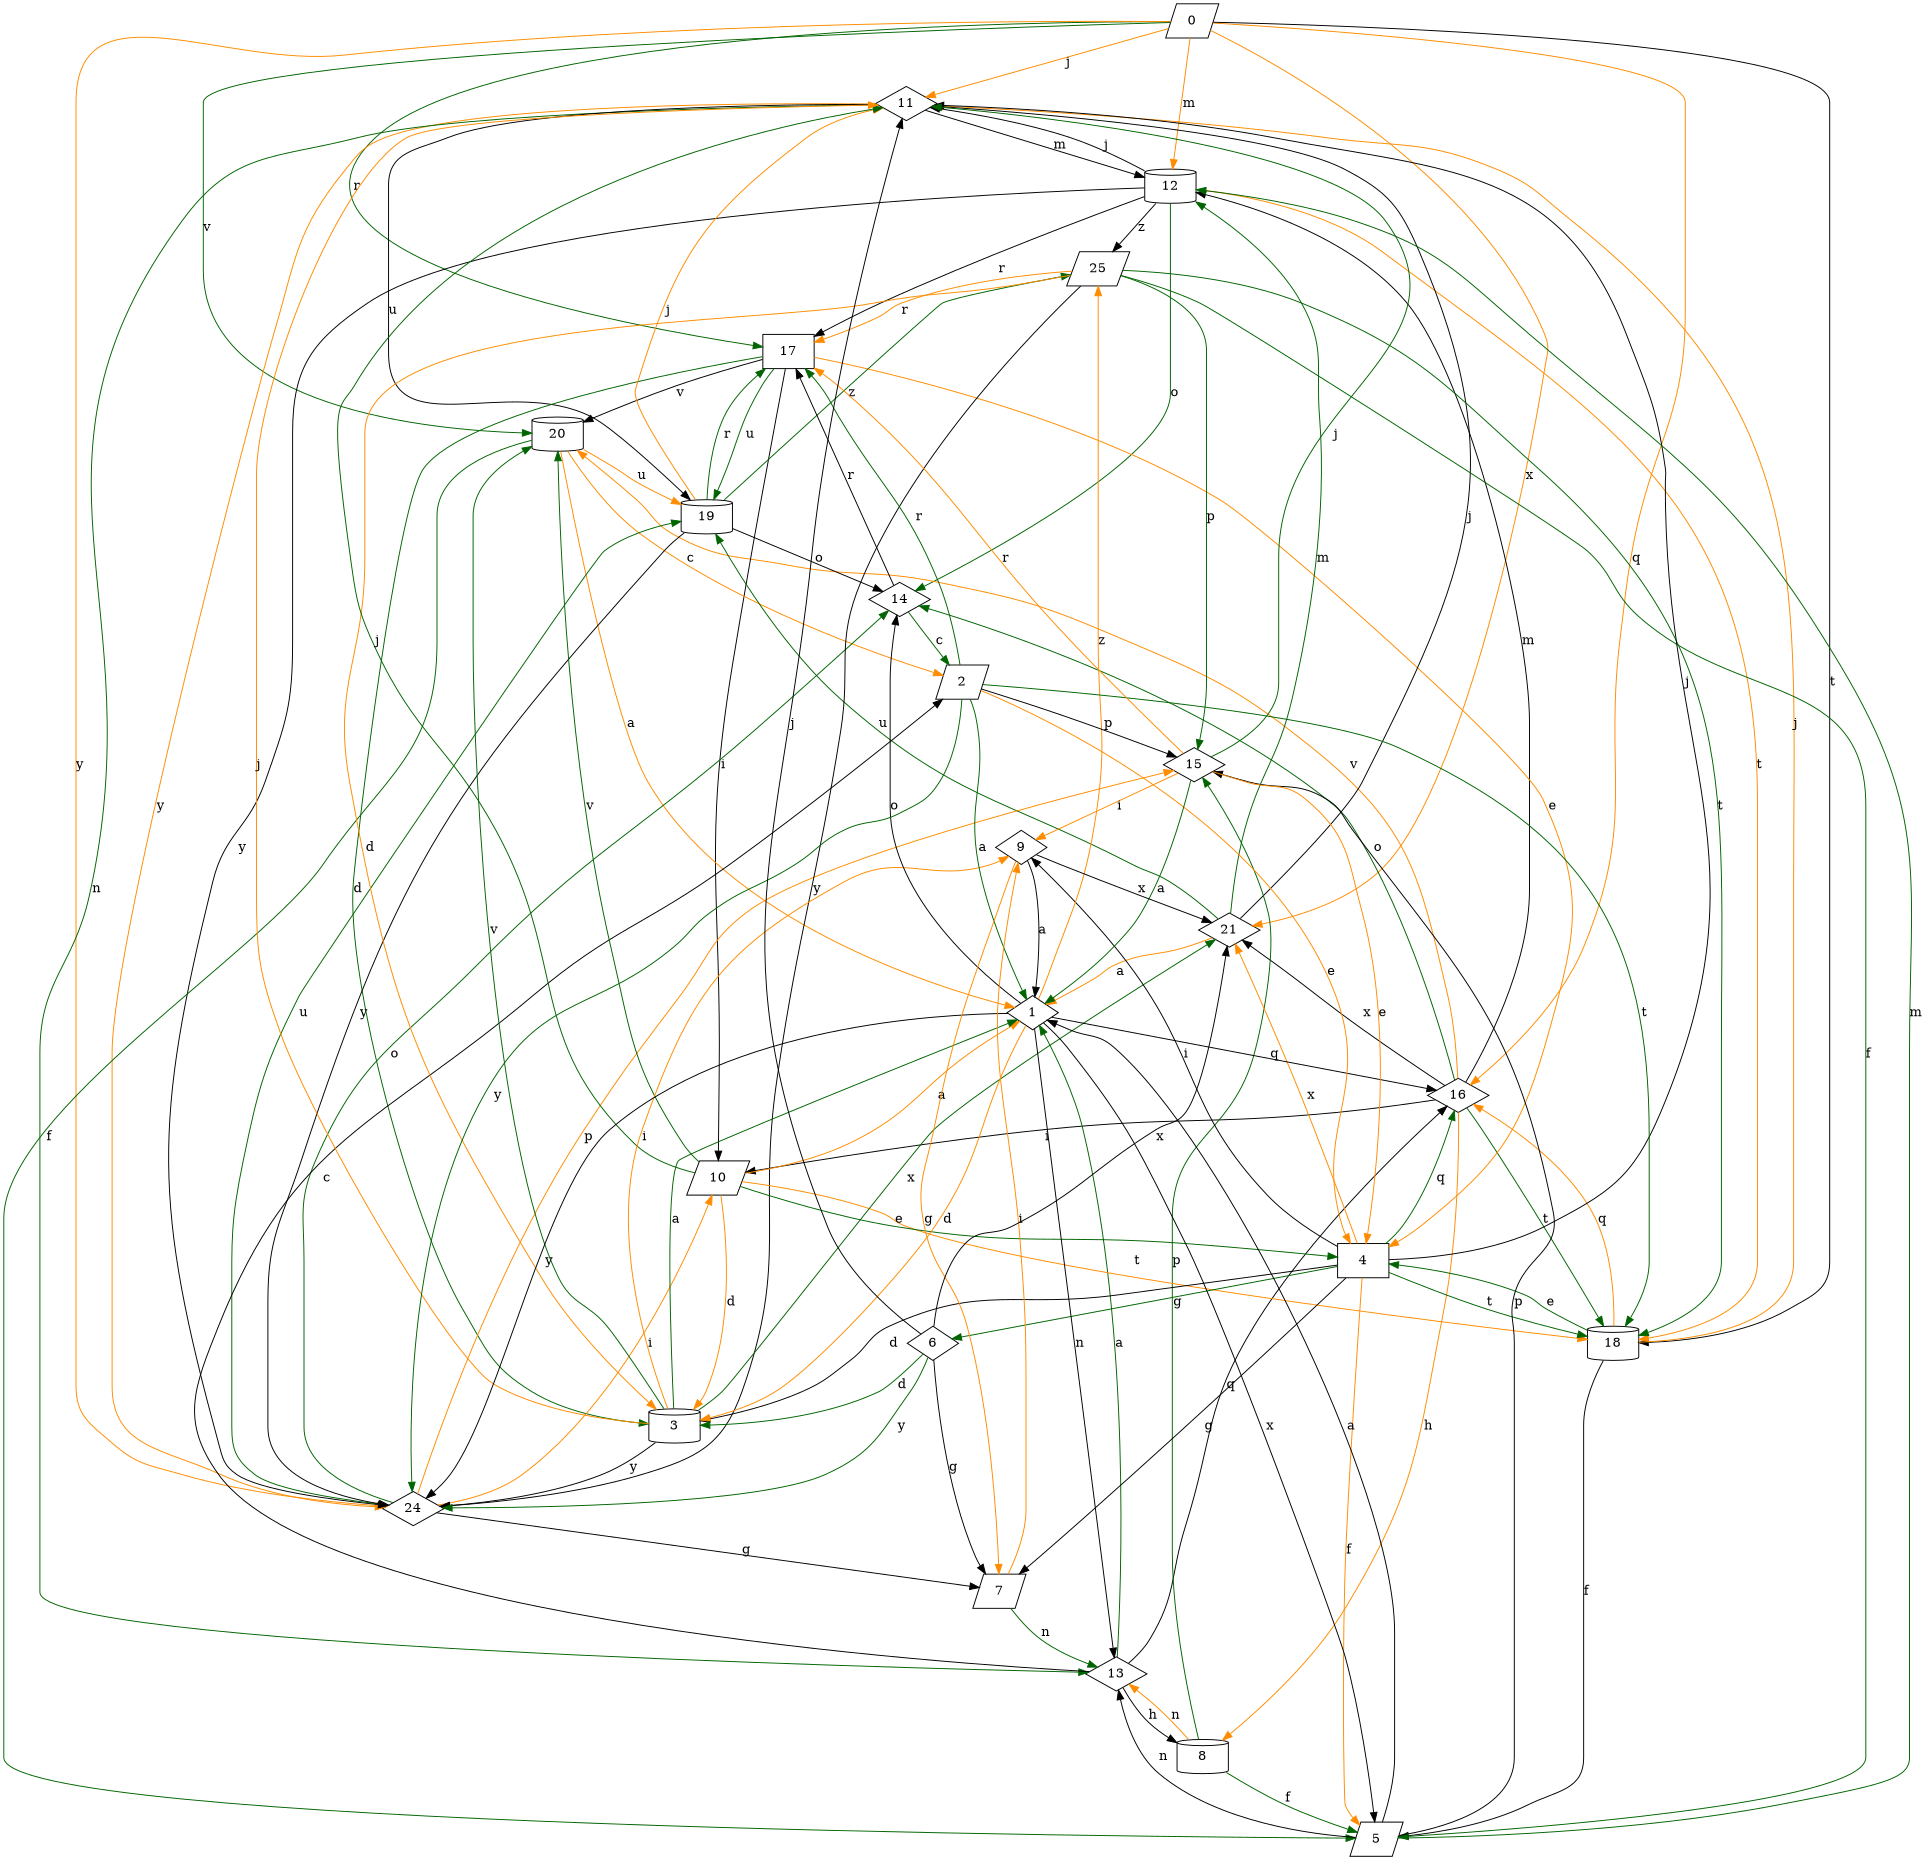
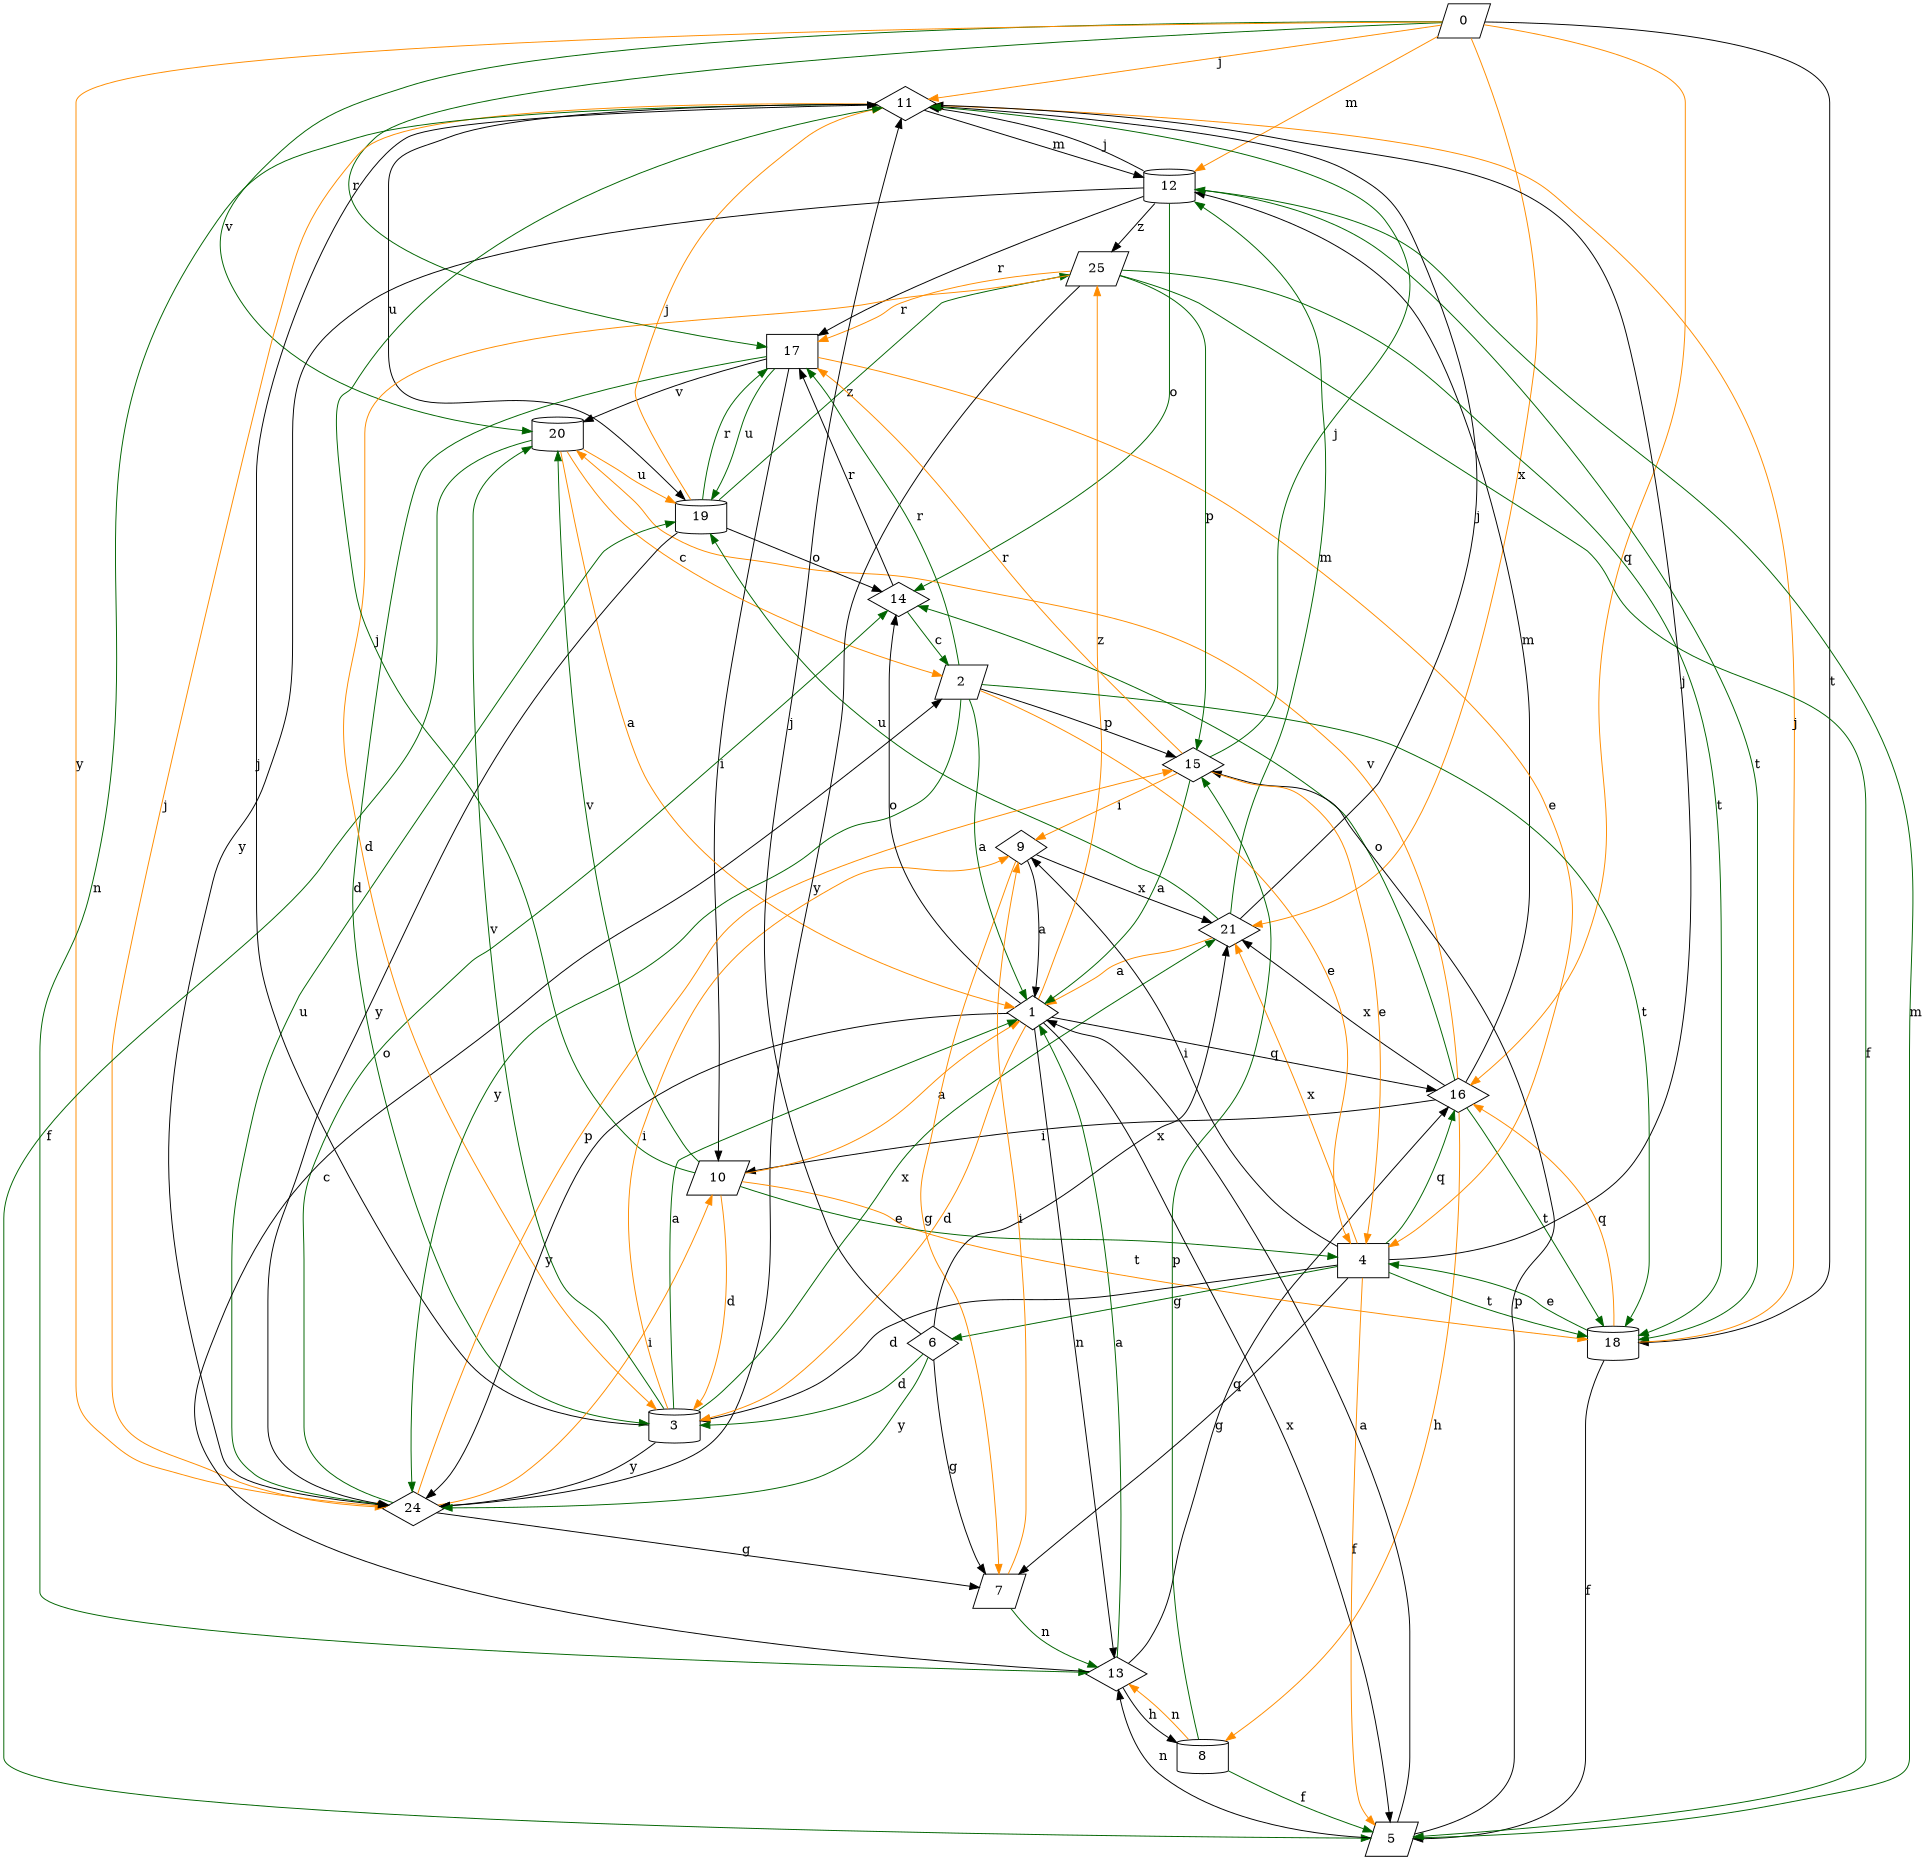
(256, 622) -> (256, 624)
(1741, 655) -> (1699, 640)
(161, 806) -> (166, 806)
